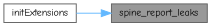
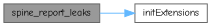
(89, 13) -> (112, 13)
